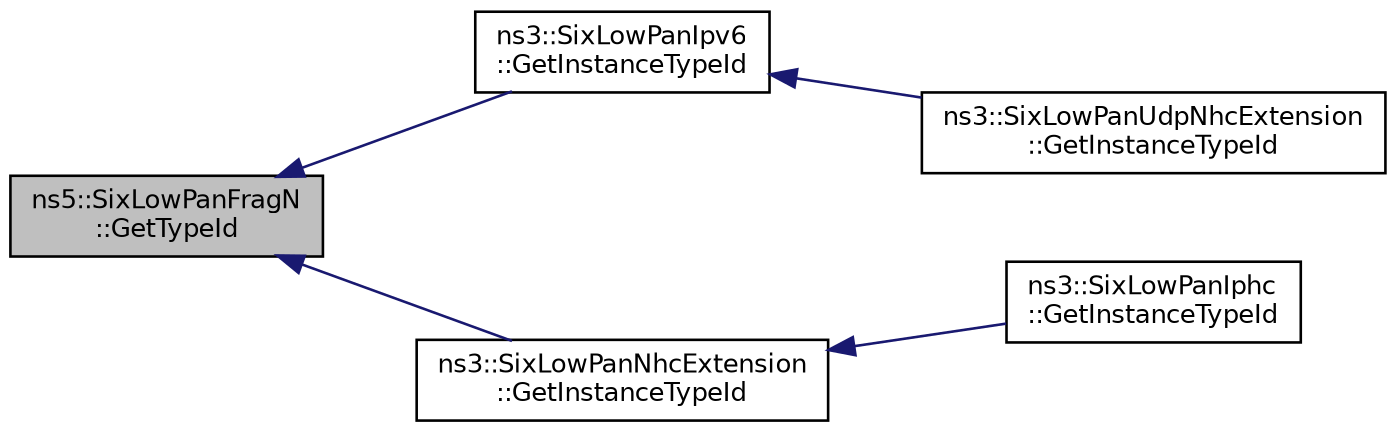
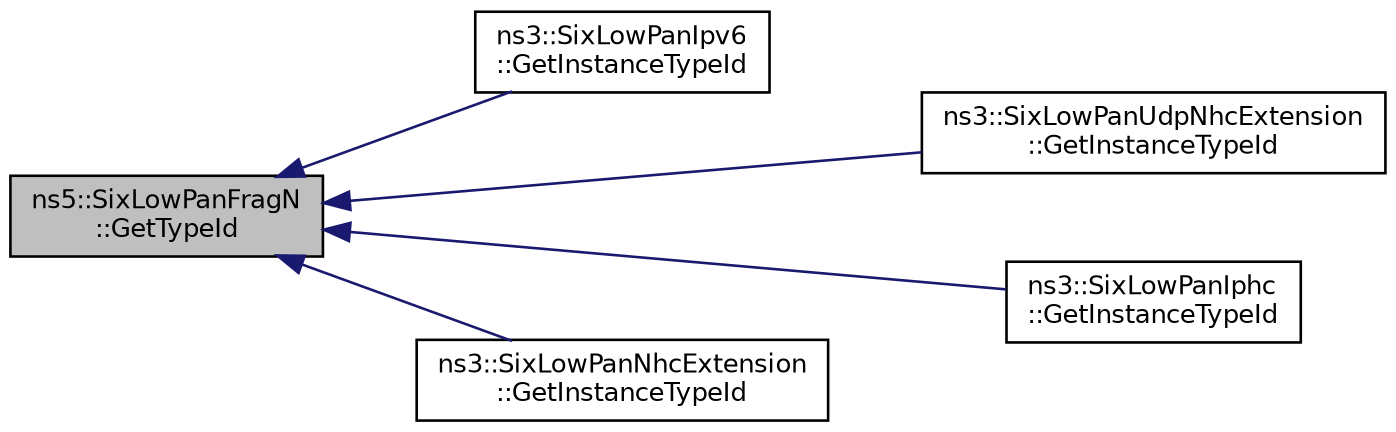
(859, 88) -> (636, 177)
(930, 335) -> (678, 261)
